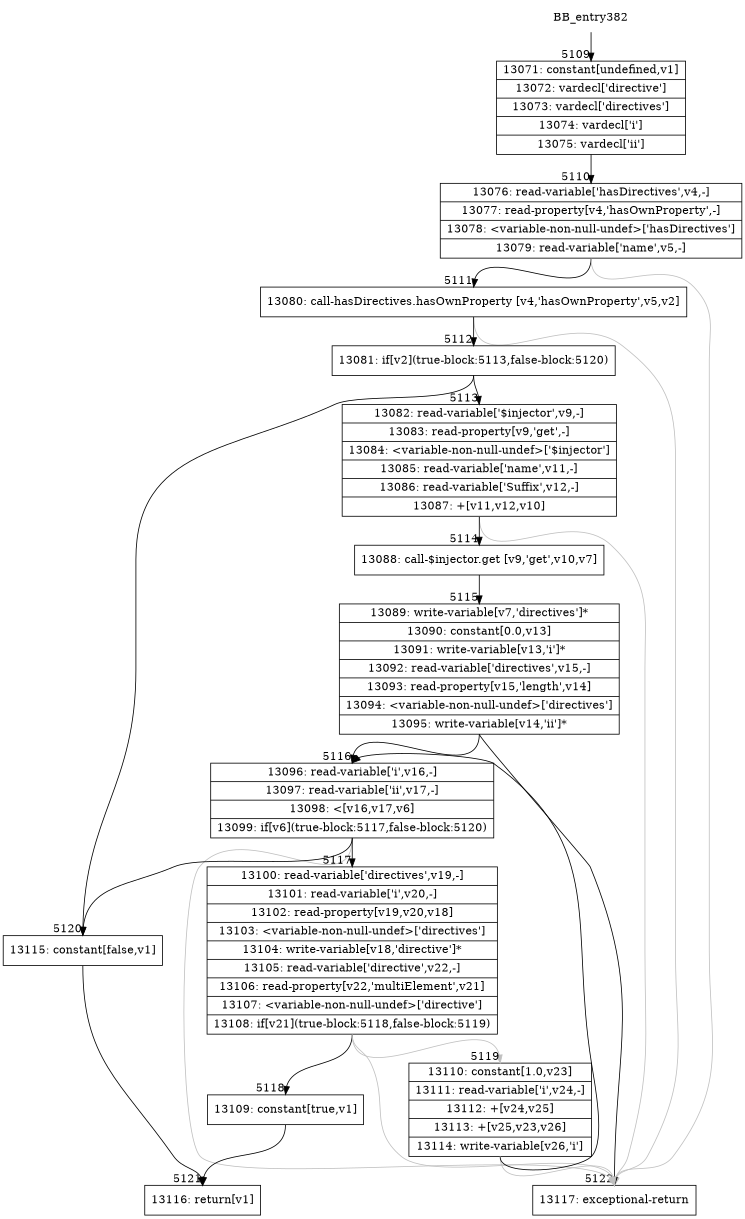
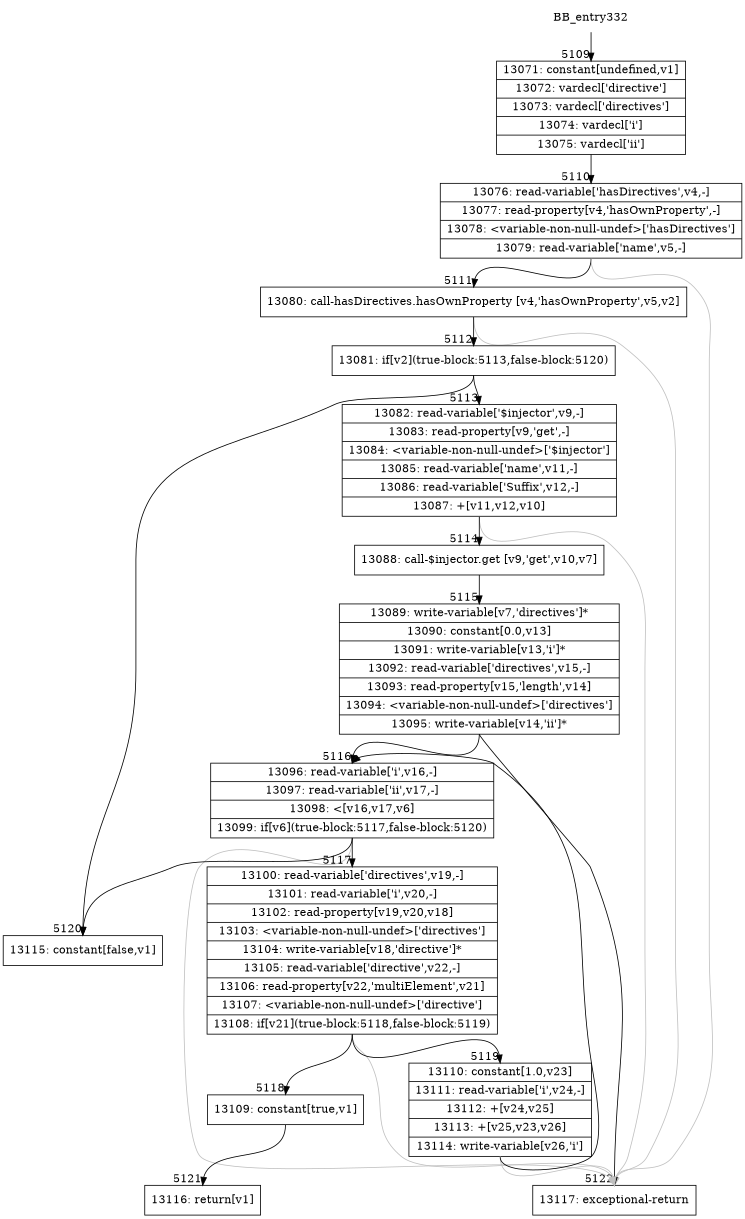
(591, 18) -> (591, 18)
(422, 1050) -> (422, 1050)
(119, 1084) -> none
